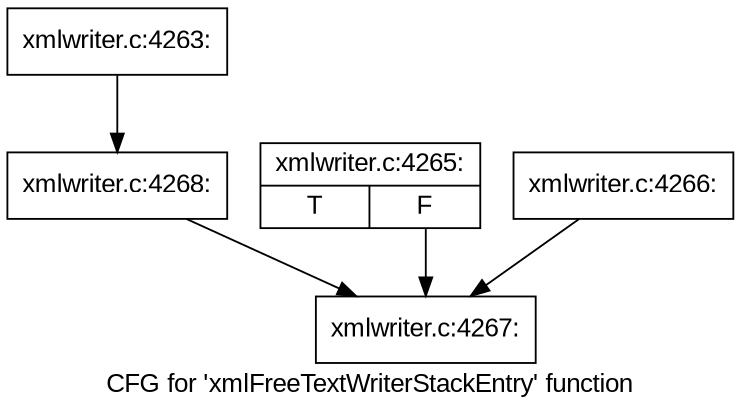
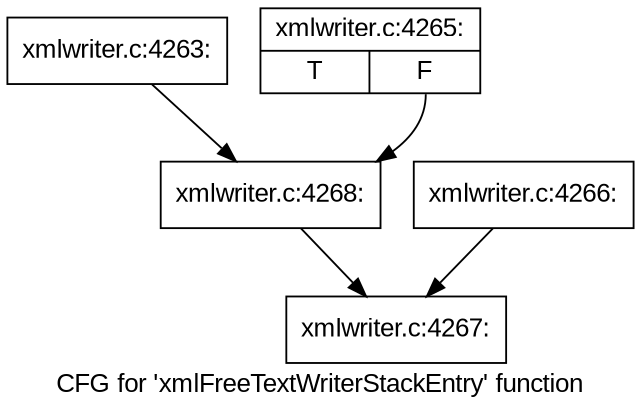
(426, 253) -> (416, 127)
